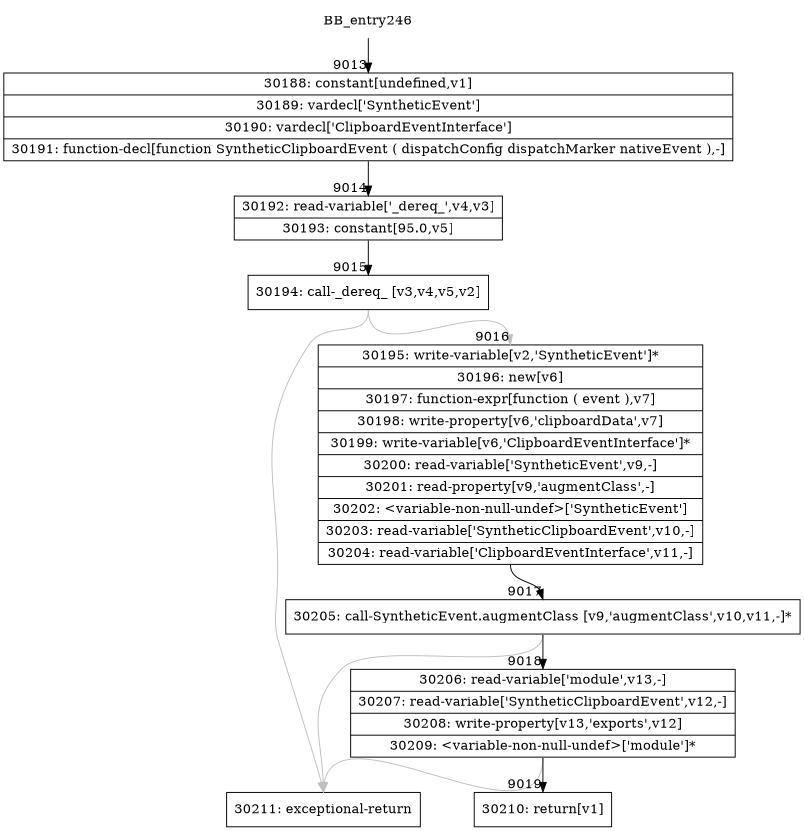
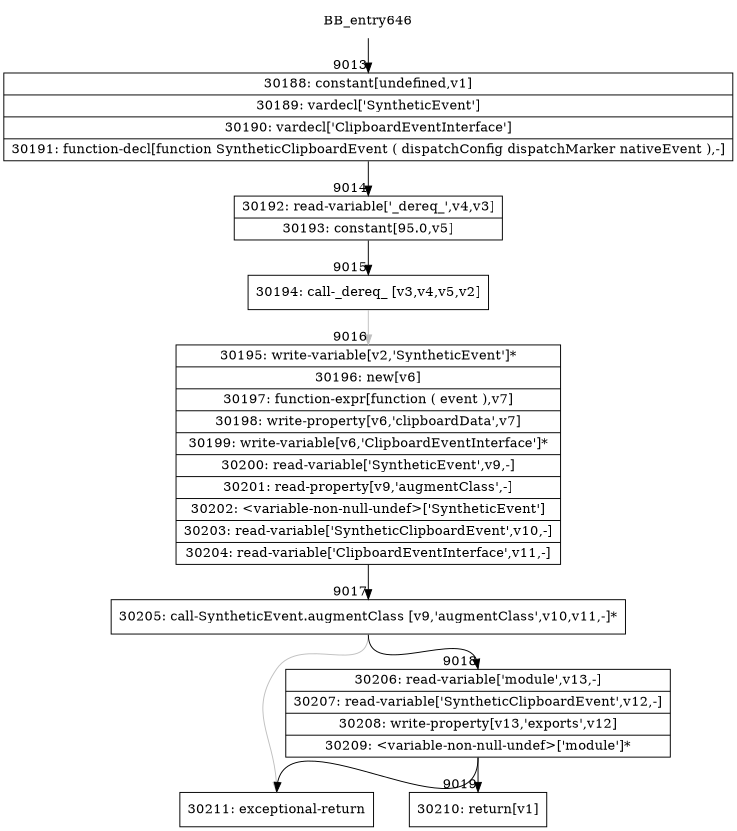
(368, 21) -> (368, 21)
(276, 526) -> none
(438, 776) -> (382, 776)
